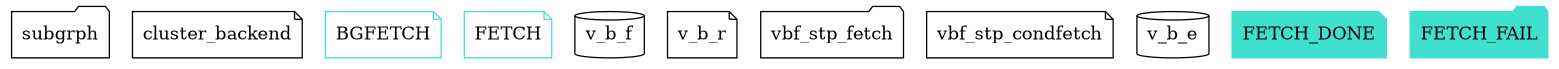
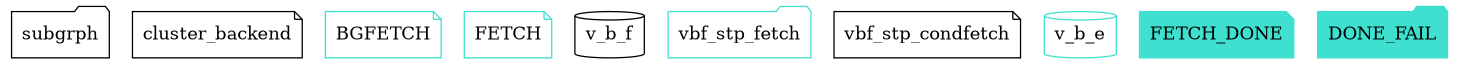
(702, 35) -> none
(832, 35) -> (740, 35)
(1173, 35) -> (1080, 35)
(1479, 35) -> (1383, 35)
